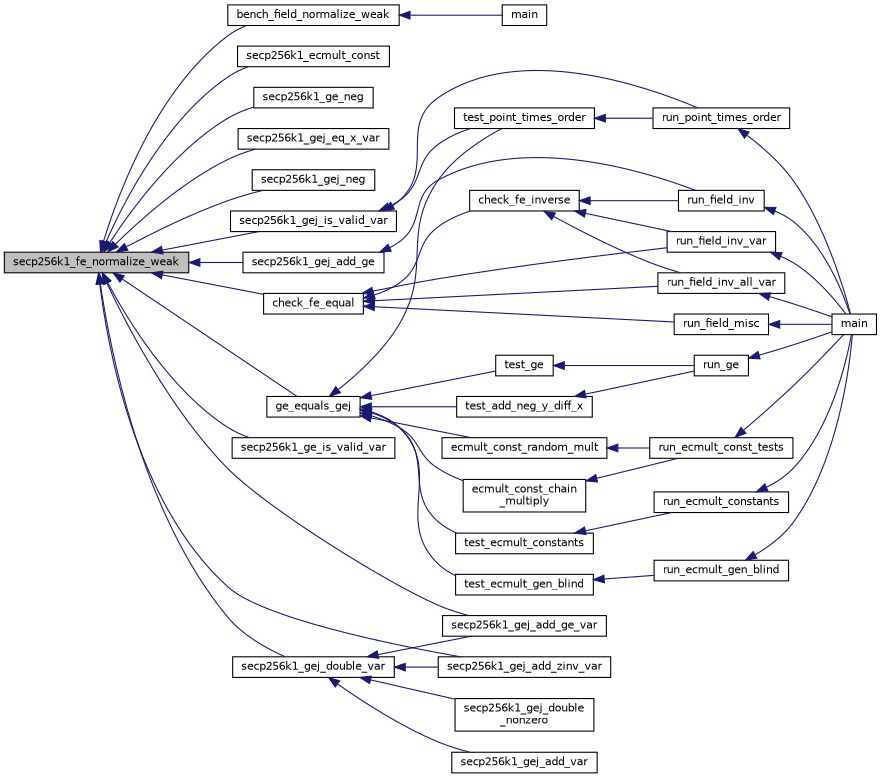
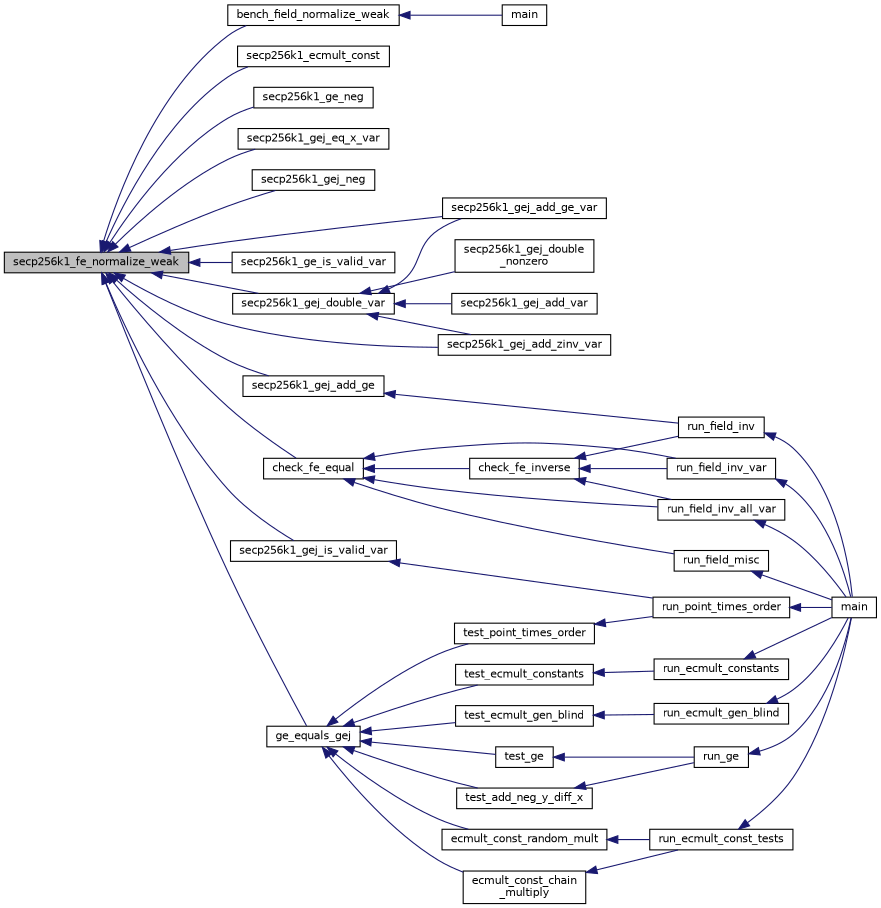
(424, 162) -> none
